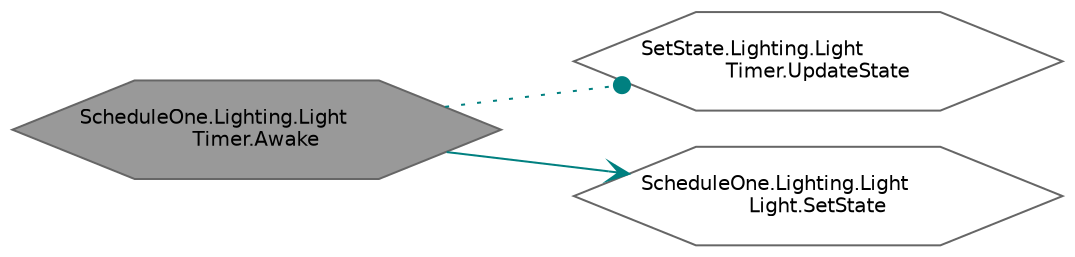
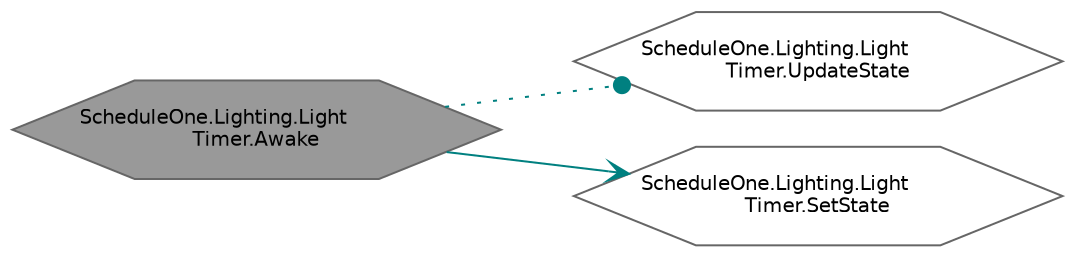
(818, 61) -> (818, 61)
(818, 196) -> (818, 196)
